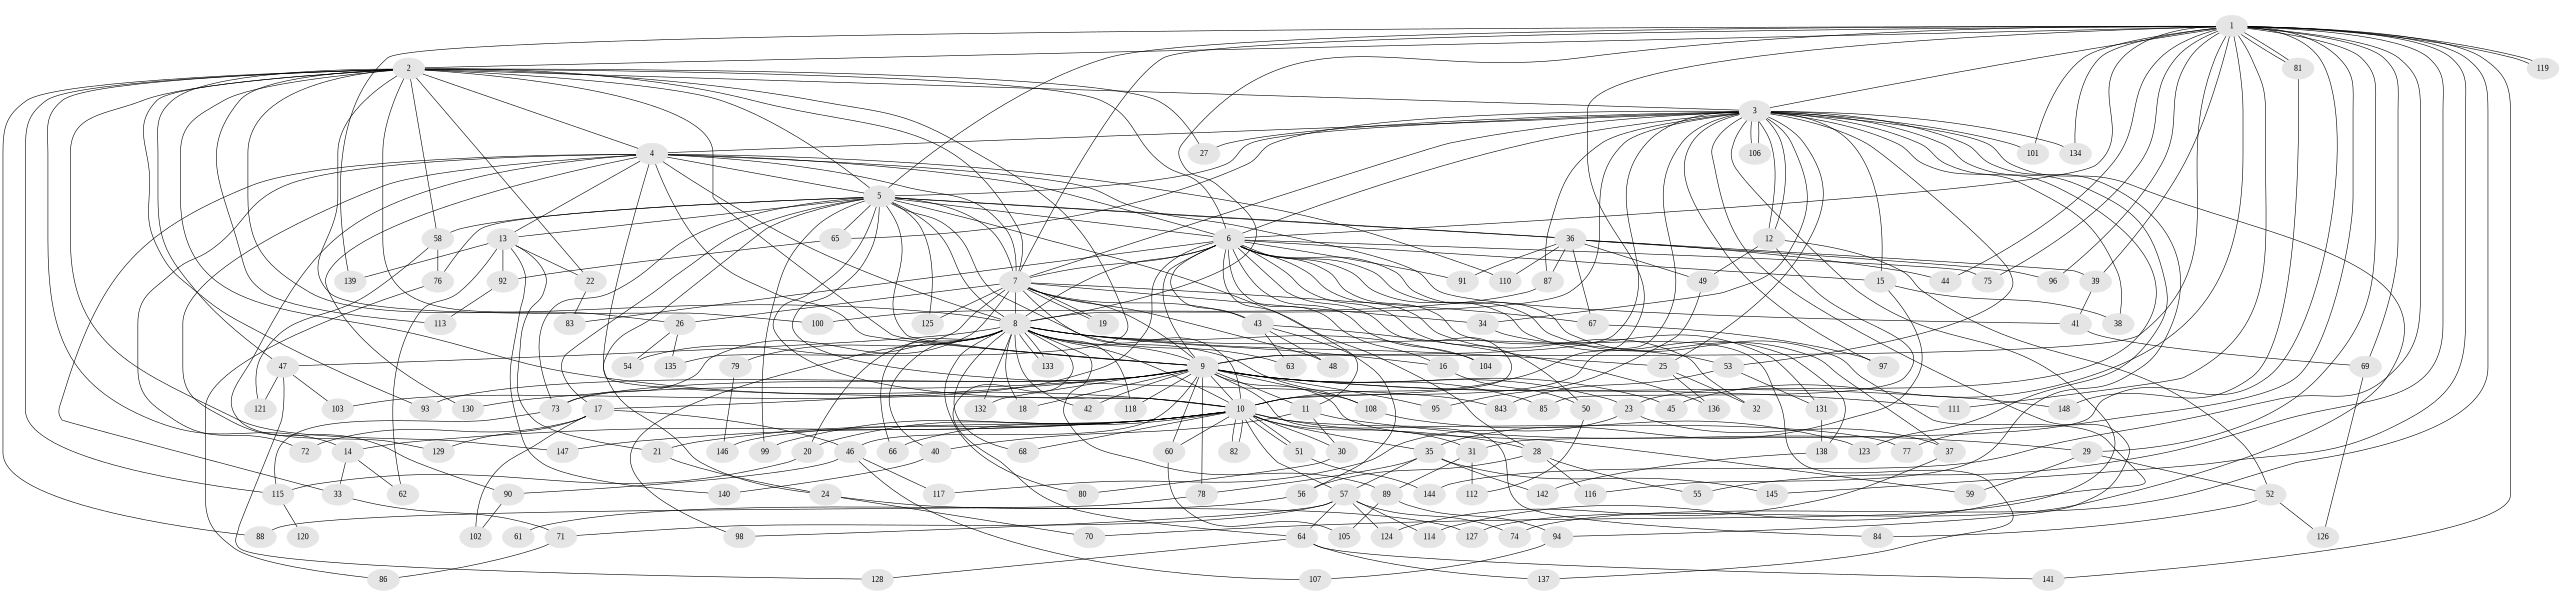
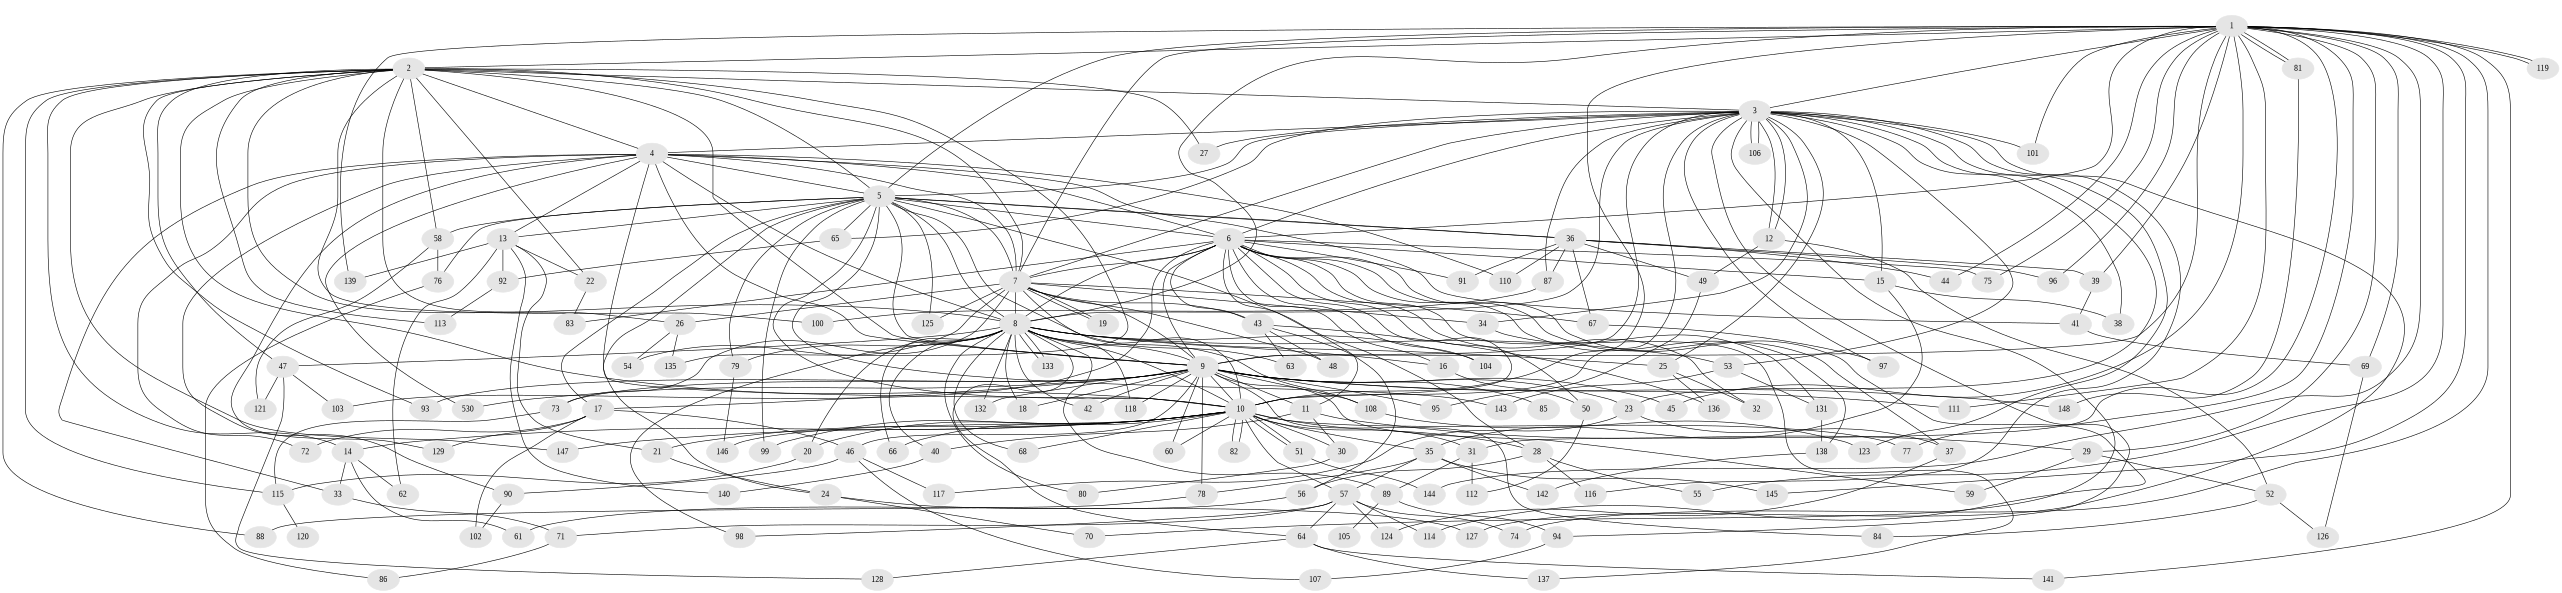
(920, 80) -> none
(2076, 154) -> none
(668, 252) -> (766, 253)
(1899, 380) -> none
(468, 409) -> (468, 409)
(1501, 409) -> (1501, 409)
none -> (421, 520)
(1221, 525) -> none
